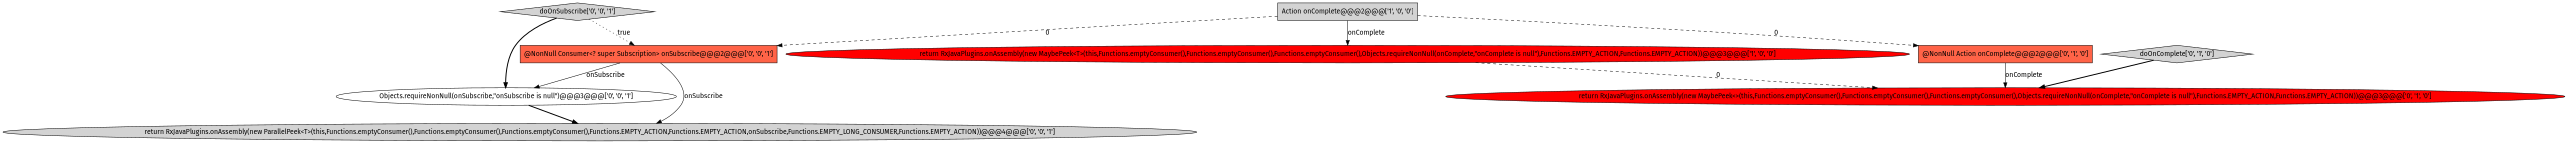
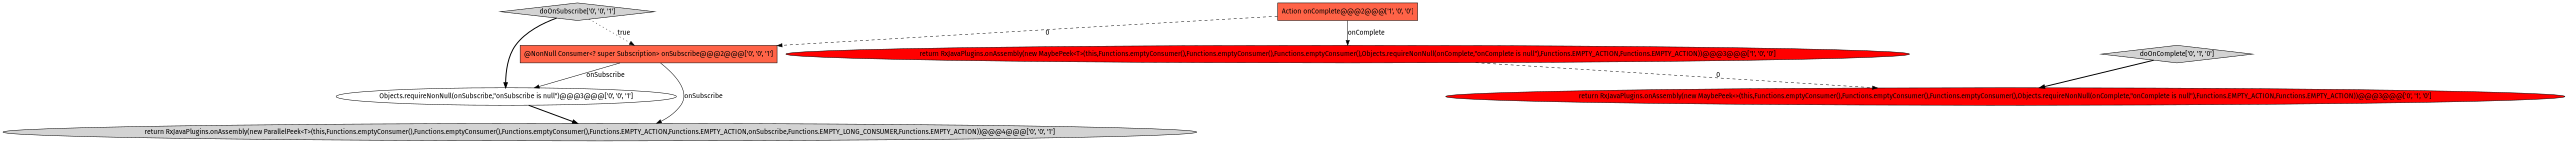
(1348, 12) -> (1348, 12)
(2005, 54) -> none
